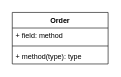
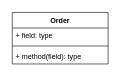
(41, 36) -> (37, 36)
(53, 56) -> (53, 56)
